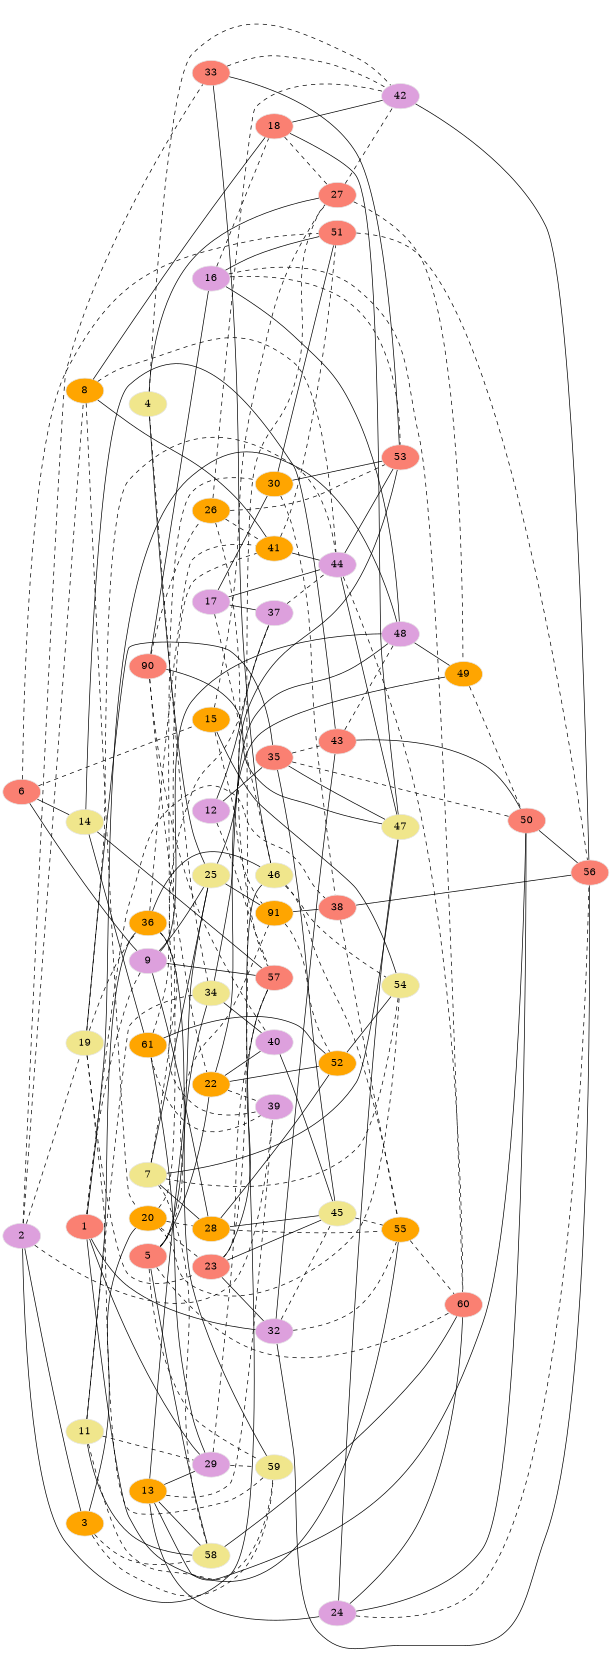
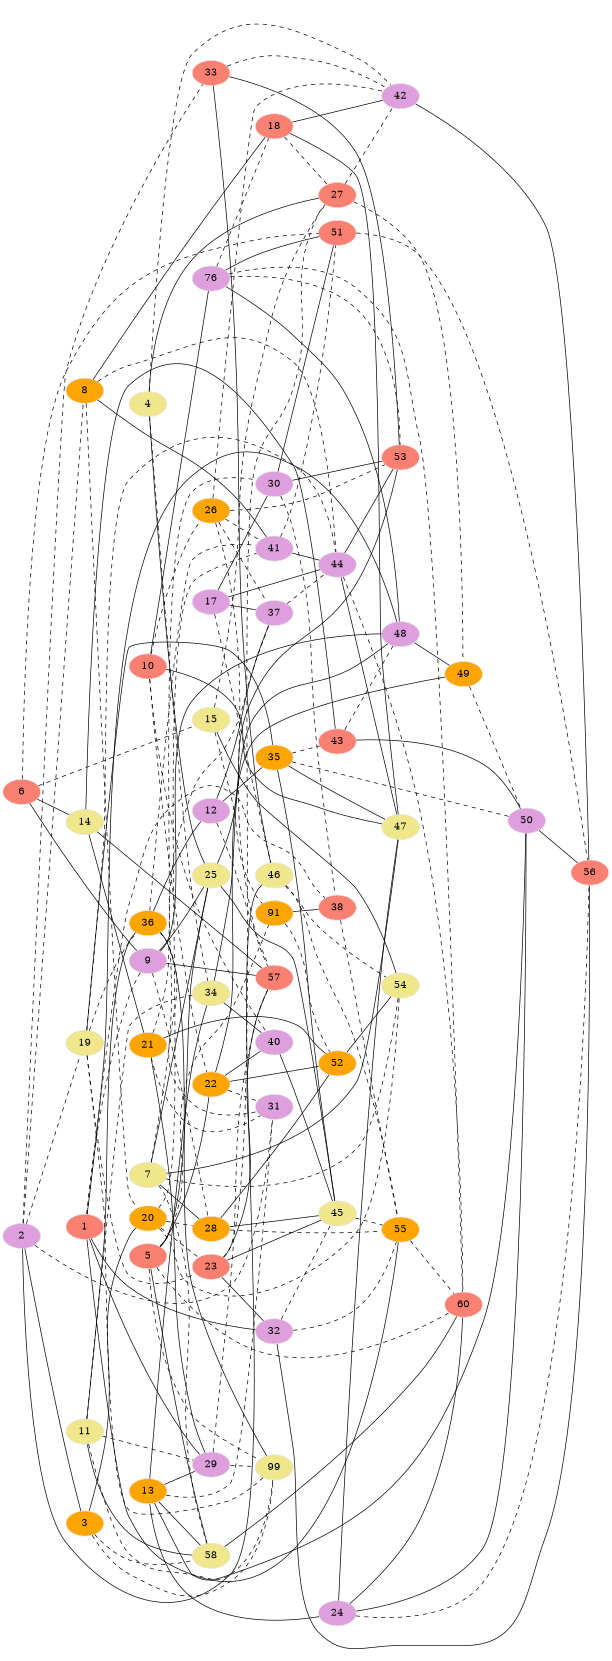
(211, 279) -> (211, 279)
(274, 484) -> (274, 484)
(274, 549) -> (274, 549)
none -> (253, 580)
(148, 666) -> (148, 666)
(211, 720) -> (211, 720)
(274, 758) -> (274, 758)
(527, 821) -> (527, 821)
(194, 856) -> (174, 865)
(464, 890) -> none
(237, 891) -> (306, 1019)
(303, 1036) -> none
(148, 1045) -> (148, 1045)
(274, 1107) -> (274, 1107)
(191, 1131) -> (191, 1131)
(274, 1467) -> (274, 1467)
